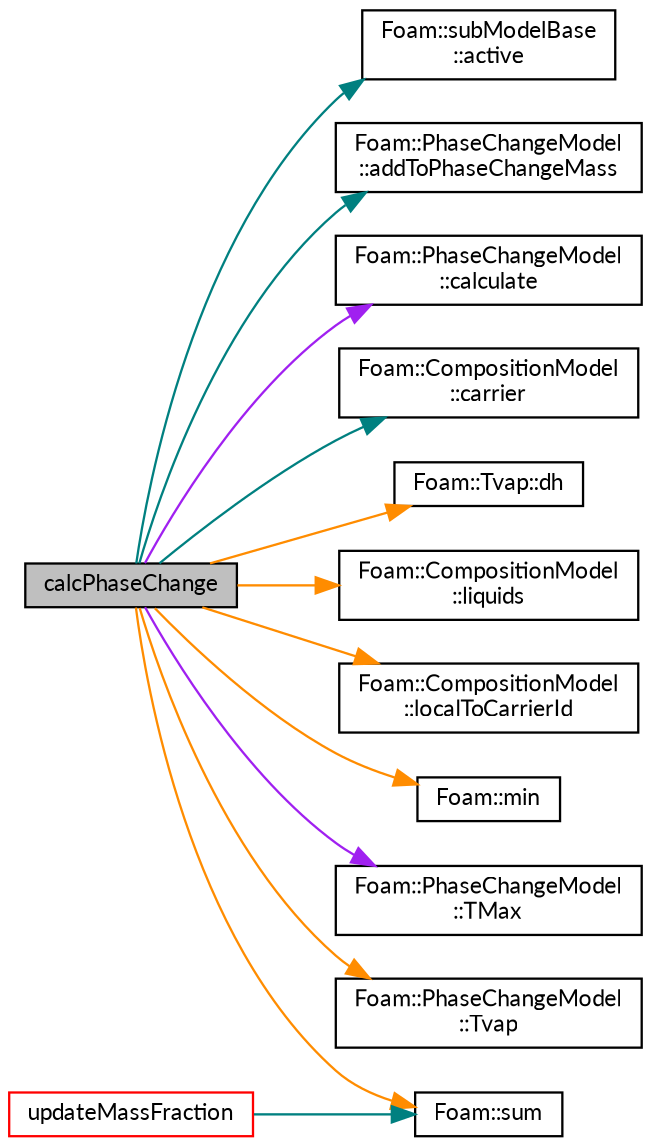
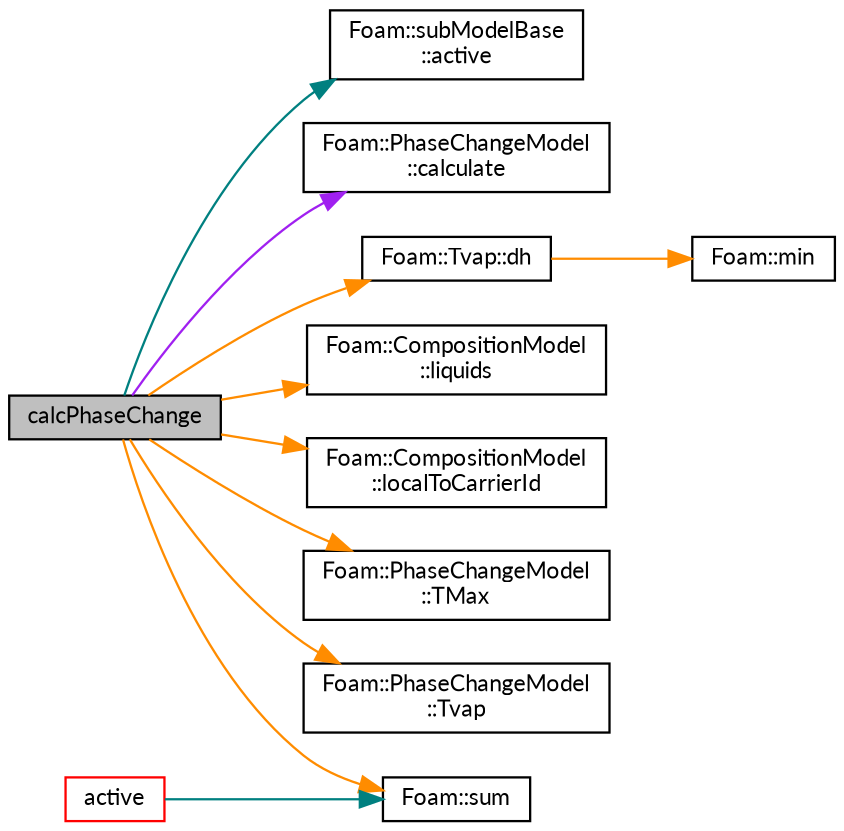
(489, 158) -> none
(489, 383) -> none
(266, 707) -> (610, 259)
(236, 743) -> (237, 494)
(131, 1114) -> (115, 799)
